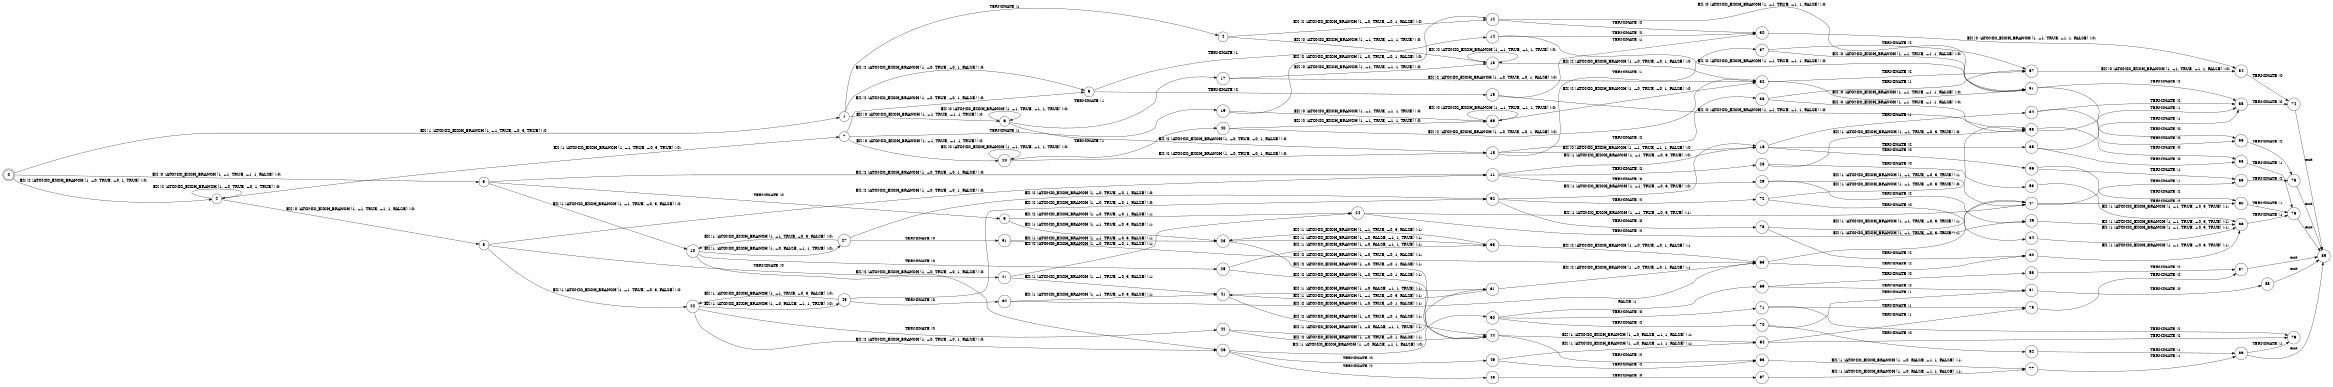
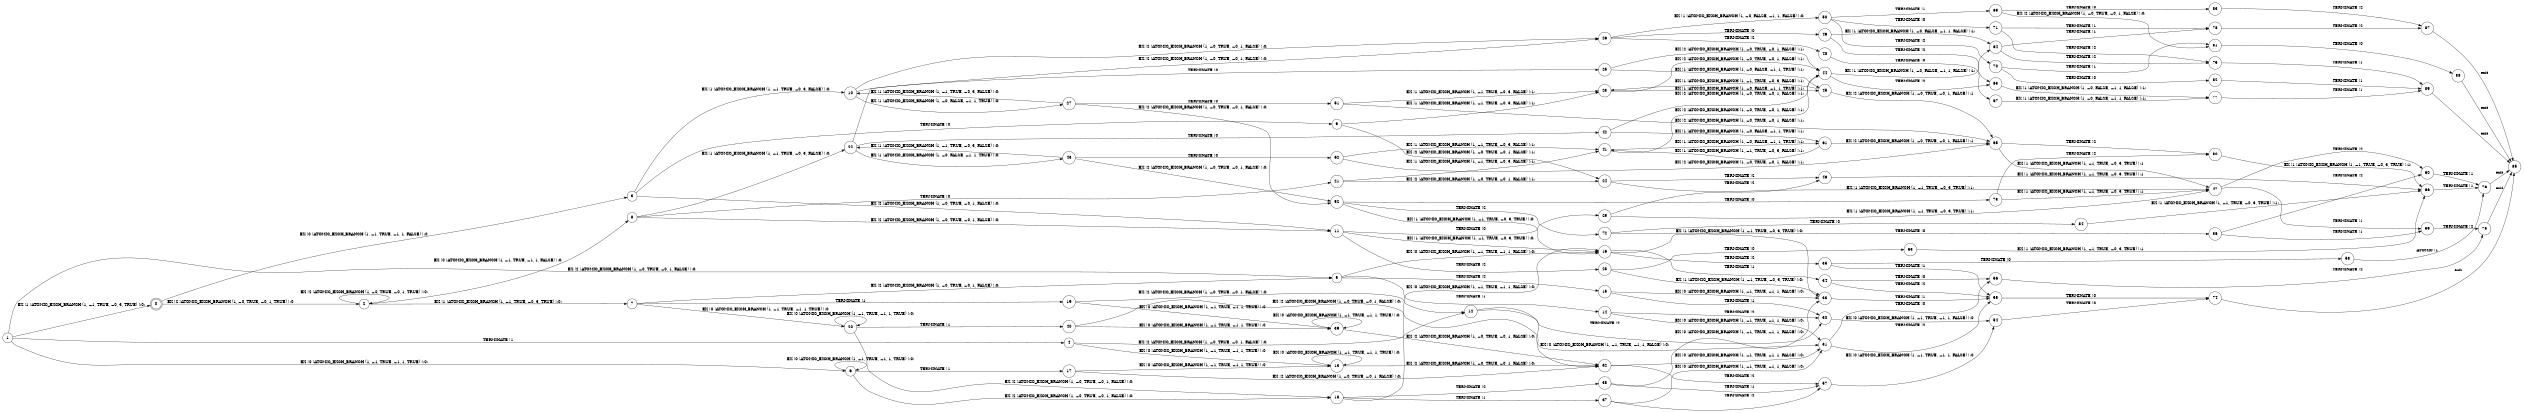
(424, 133) -> (80, 321)
(2130, 154) -> none
(2268, 163) -> (2427, 251)
(1493, 245) -> (1825, 91)
none -> (1468, 257)
(1897, 286) -> (2081, 14)
(1627, 302) -> (1910, 9)
(2267, 349) -> (2322, 66)
